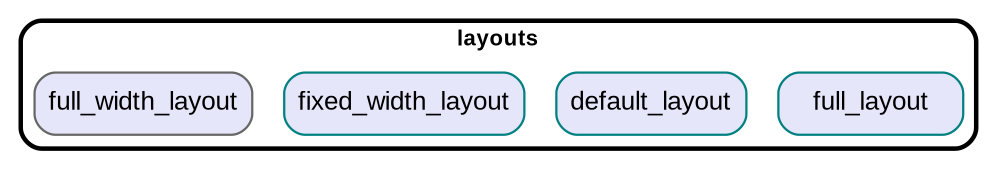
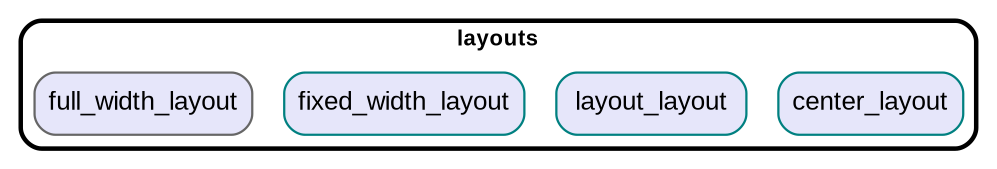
(651, 104) -> (651, 104)
(871, 104) -> (871, 104)
